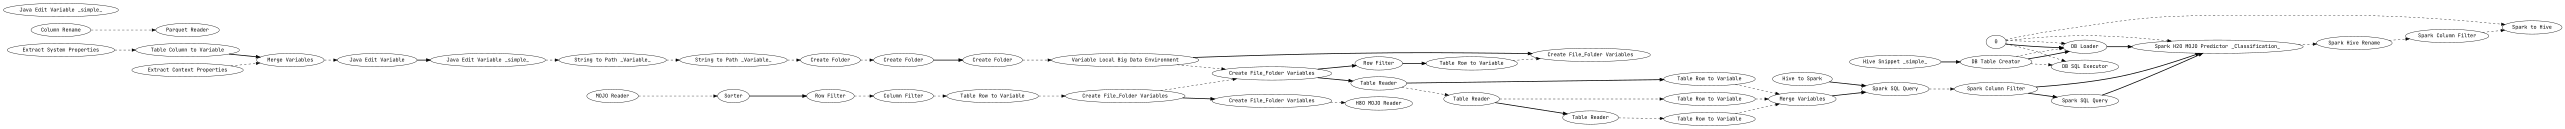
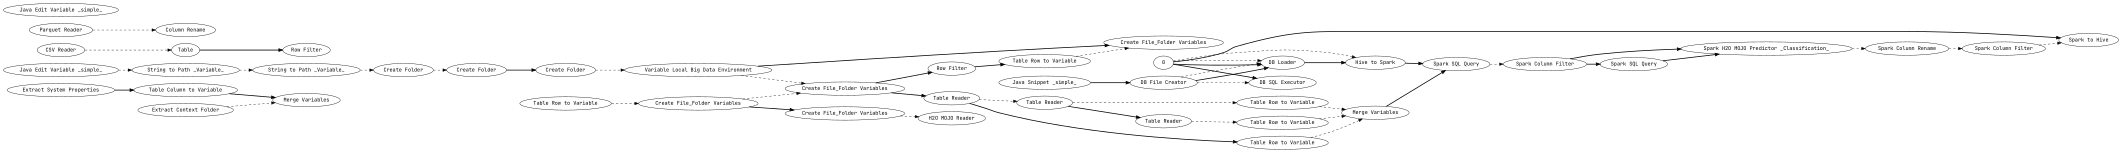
(2253, 16) -> (1613, 32)
(121, 30) -> (122, 30)
(2087, 36) -> (1263, 51)
(2354, 43) -> (1907, 49)
(2118, 47) -> (1323, 63)
(123, 50) -> (122, 90)
(2033, 50) -> (1205, 70)
(377, 60) -> none
(1895, 62) -> (1045, 83)
(1996, 62) -> (1164, 83)
(188, 70) -> (186, 110)
(613, 96) -> (61, 50)
(733, 96) -> (186, 50)
(904, 96) -> none
(1379, 103) -> (952, 118)
